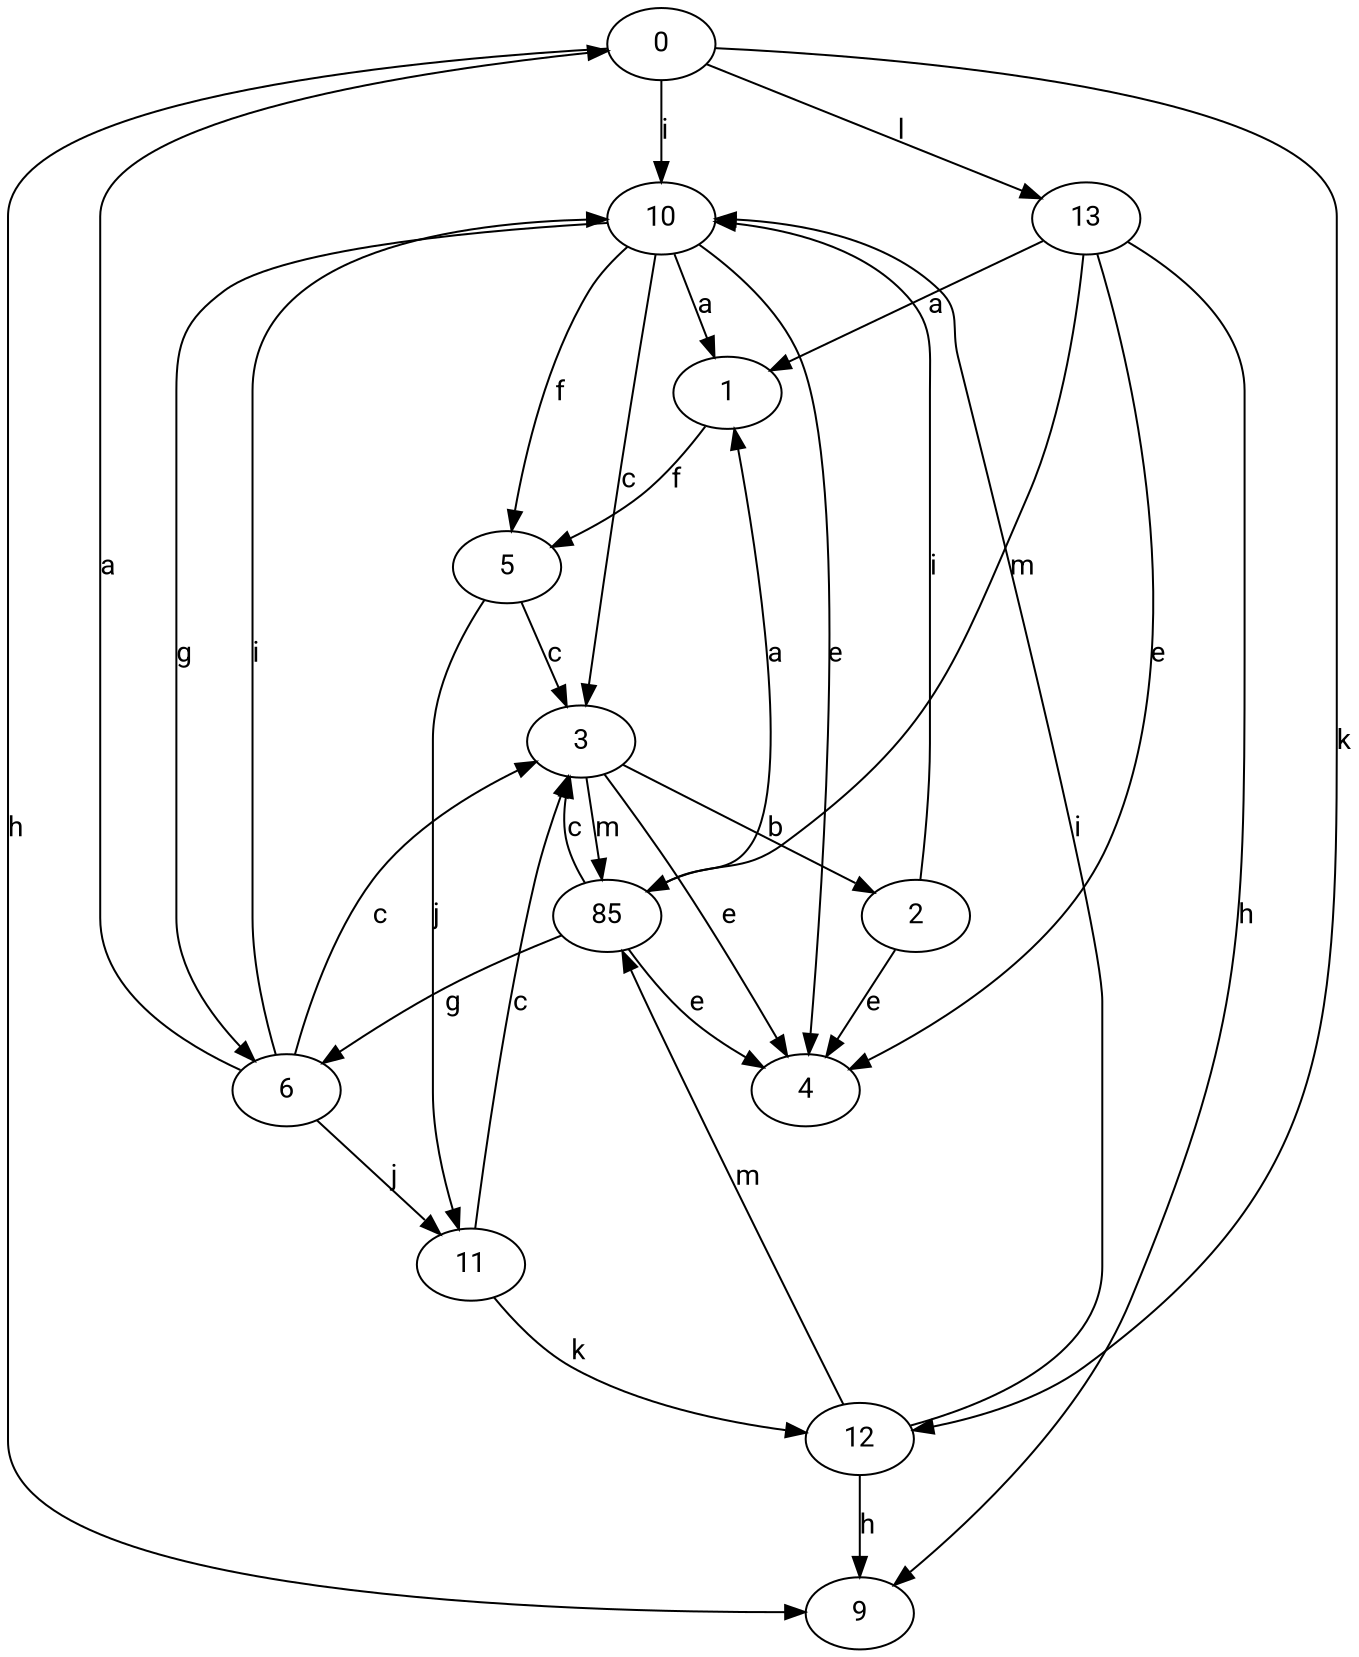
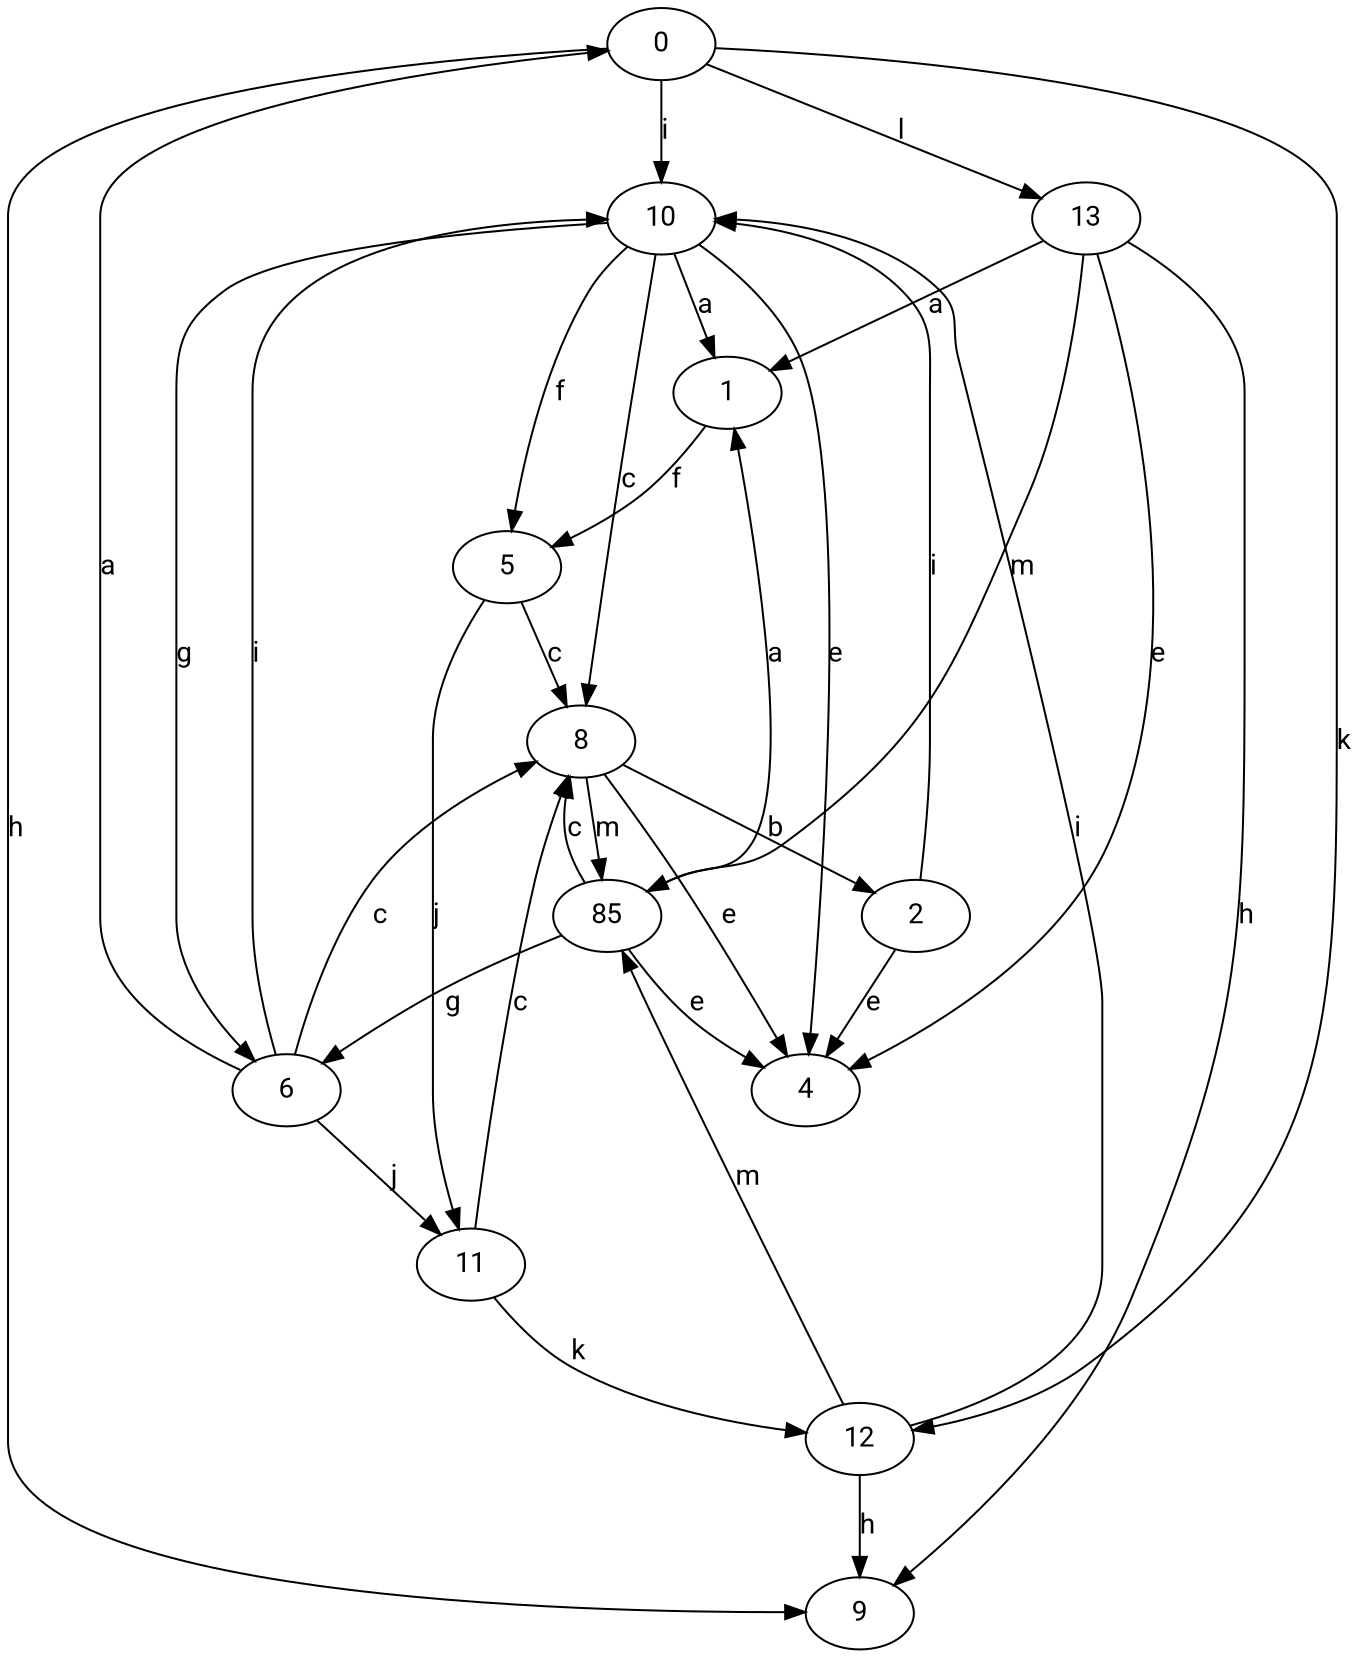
(581, 742) -> (581, 742)
